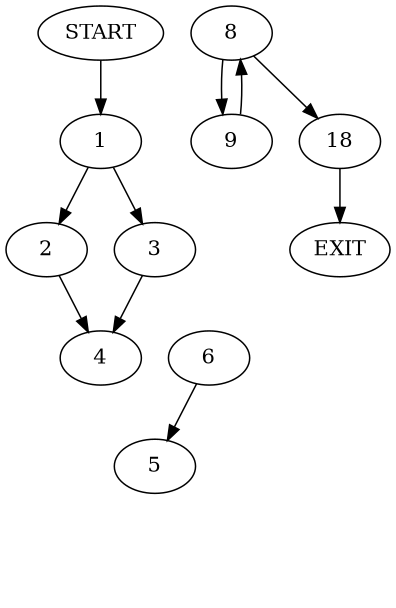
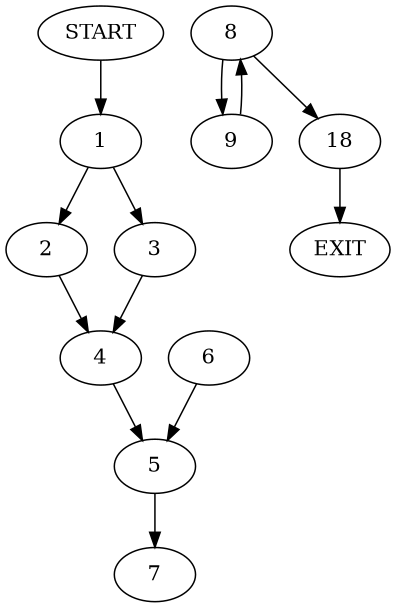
none -> (124, 405)
none -> (155, 575)
